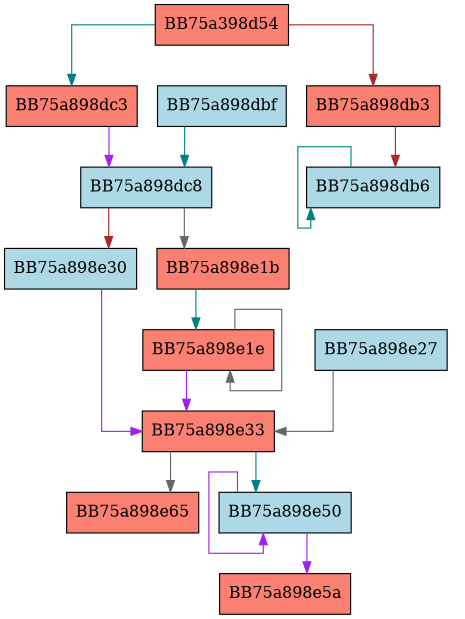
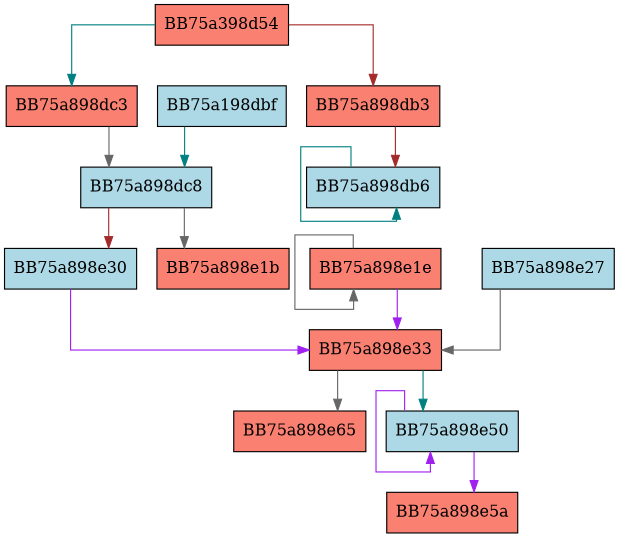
(222, 106) -> (222, 106)
(109, 141) -> (109, 141)
(196, 304) -> none
